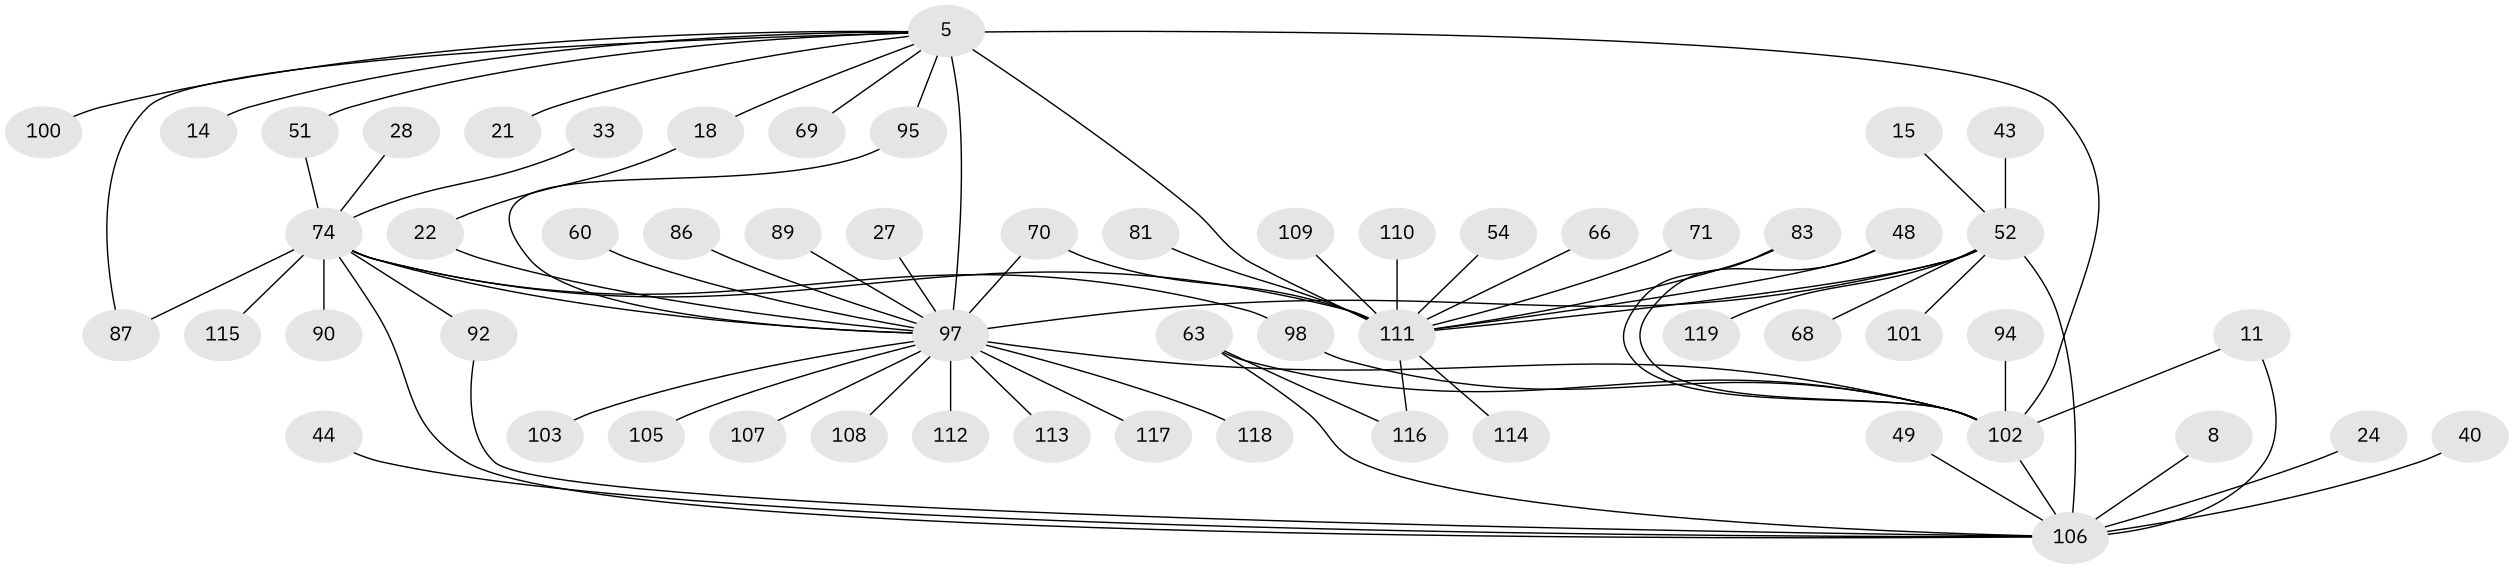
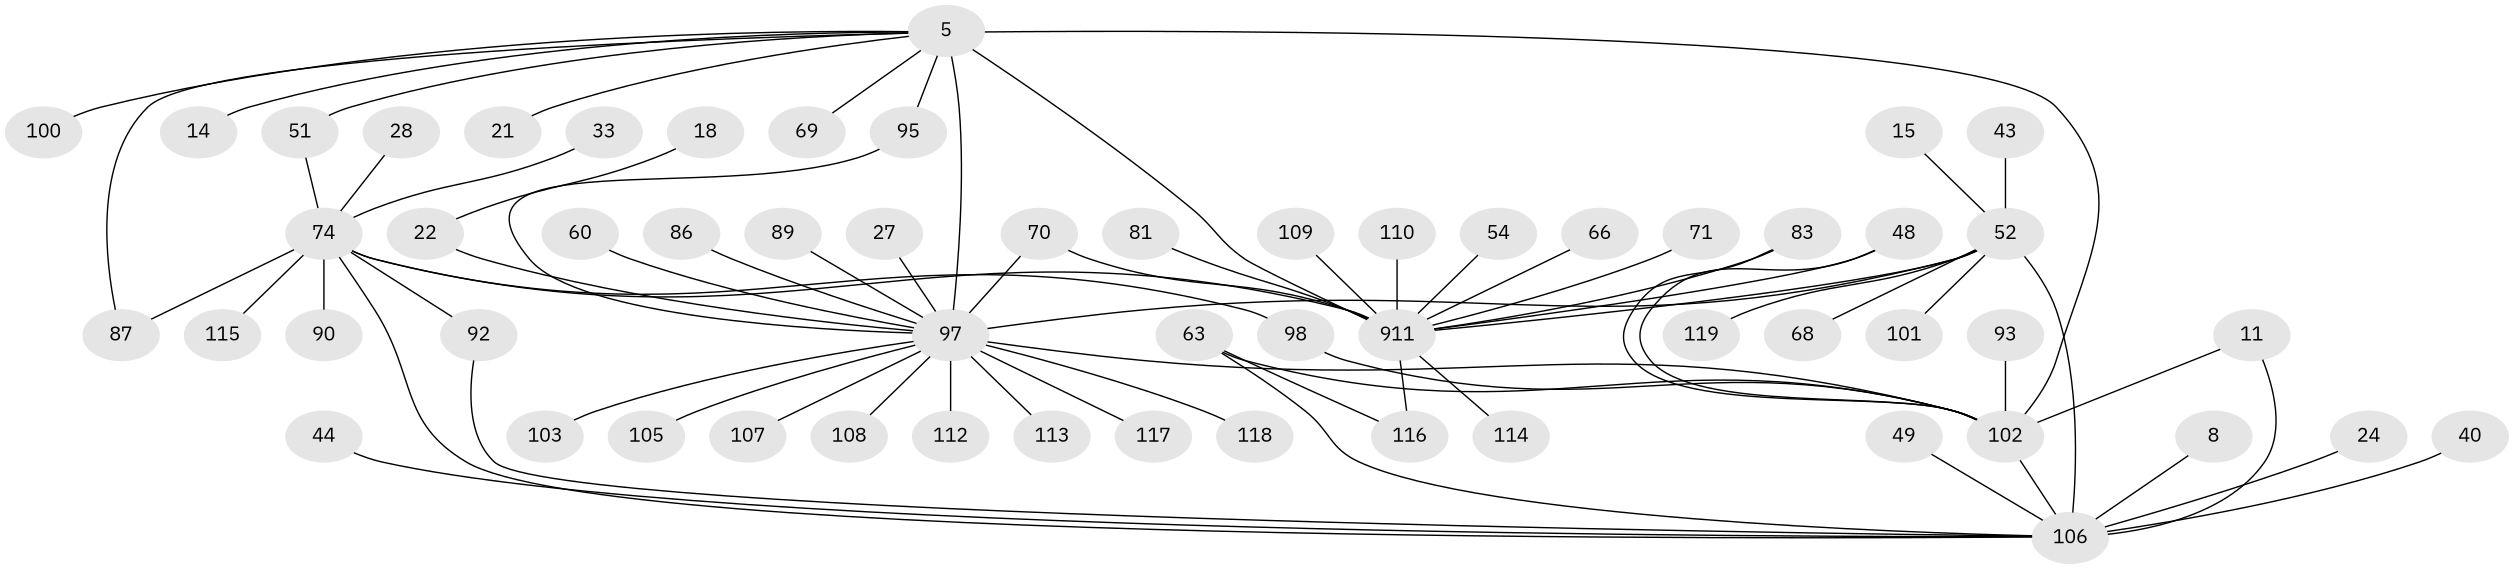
(824, 79) -> none
(602, 306) -> none
(1397, 335) -> (1397, 335)
(2005, 335) -> (2005, 335)
